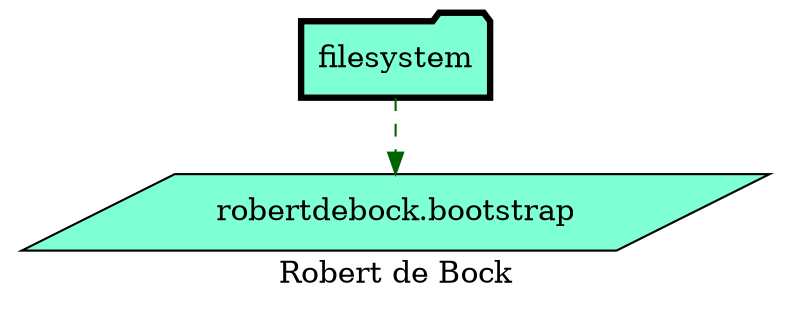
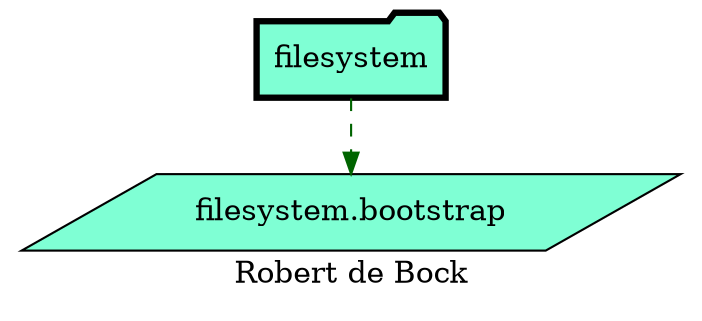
(396, 212) -> (351, 212)
